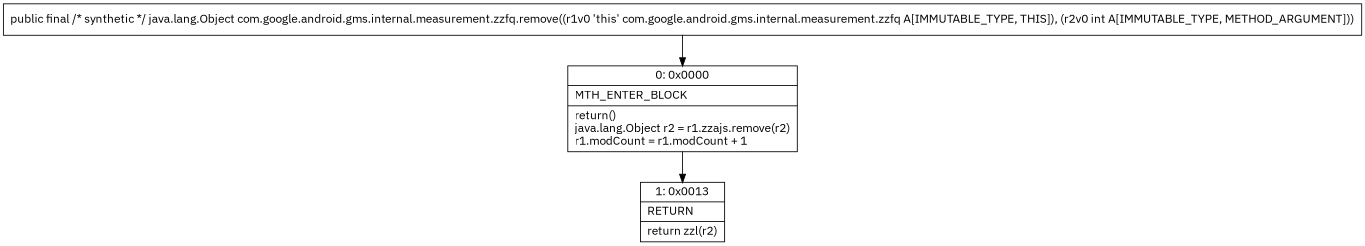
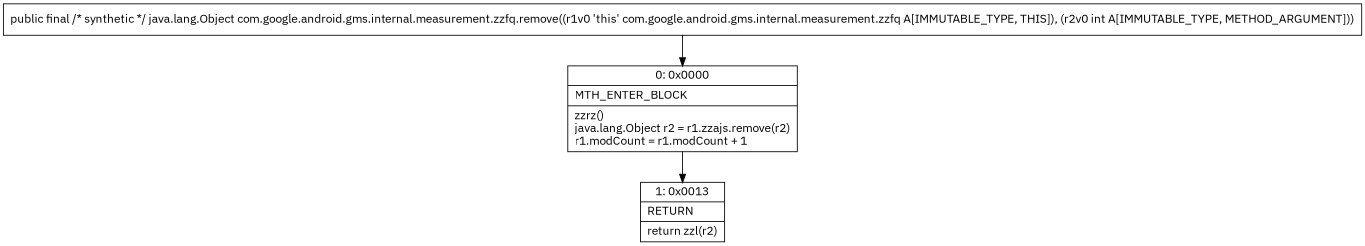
(595, 116) -> (589, 116)
